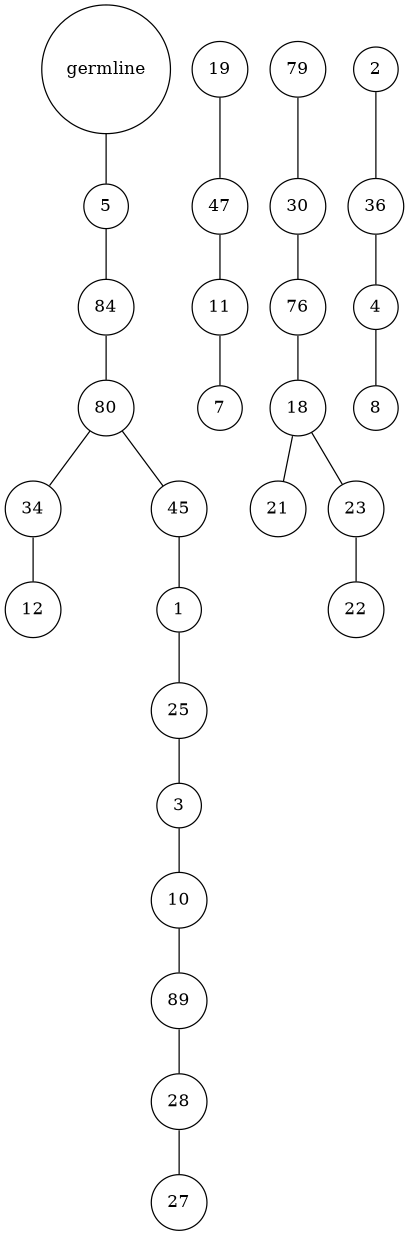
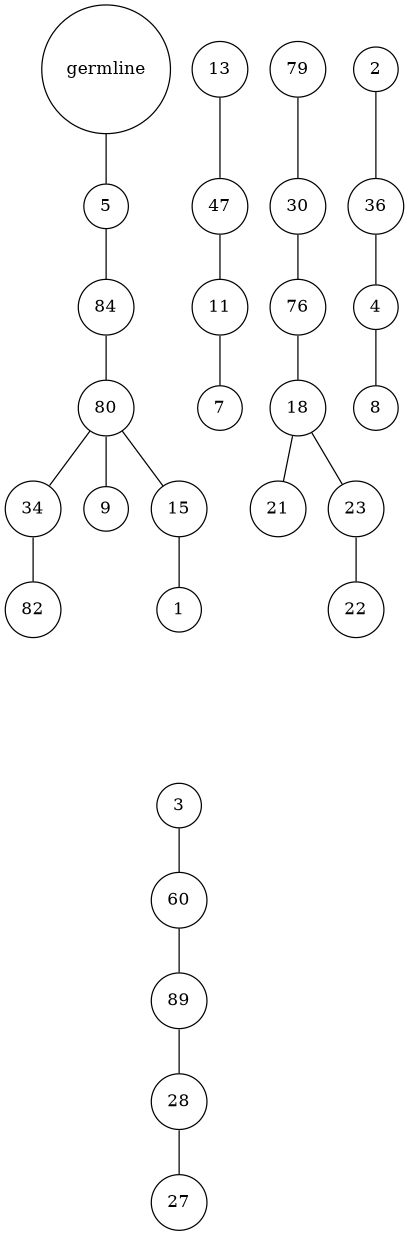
(220, 69) -> (220, 69)
none -> (106, 509)
(179, 509) -> (179, 509)
(33, 610) -> (33, 610)
(179, 711) -> none
(179, 900) -> (179, 900)
